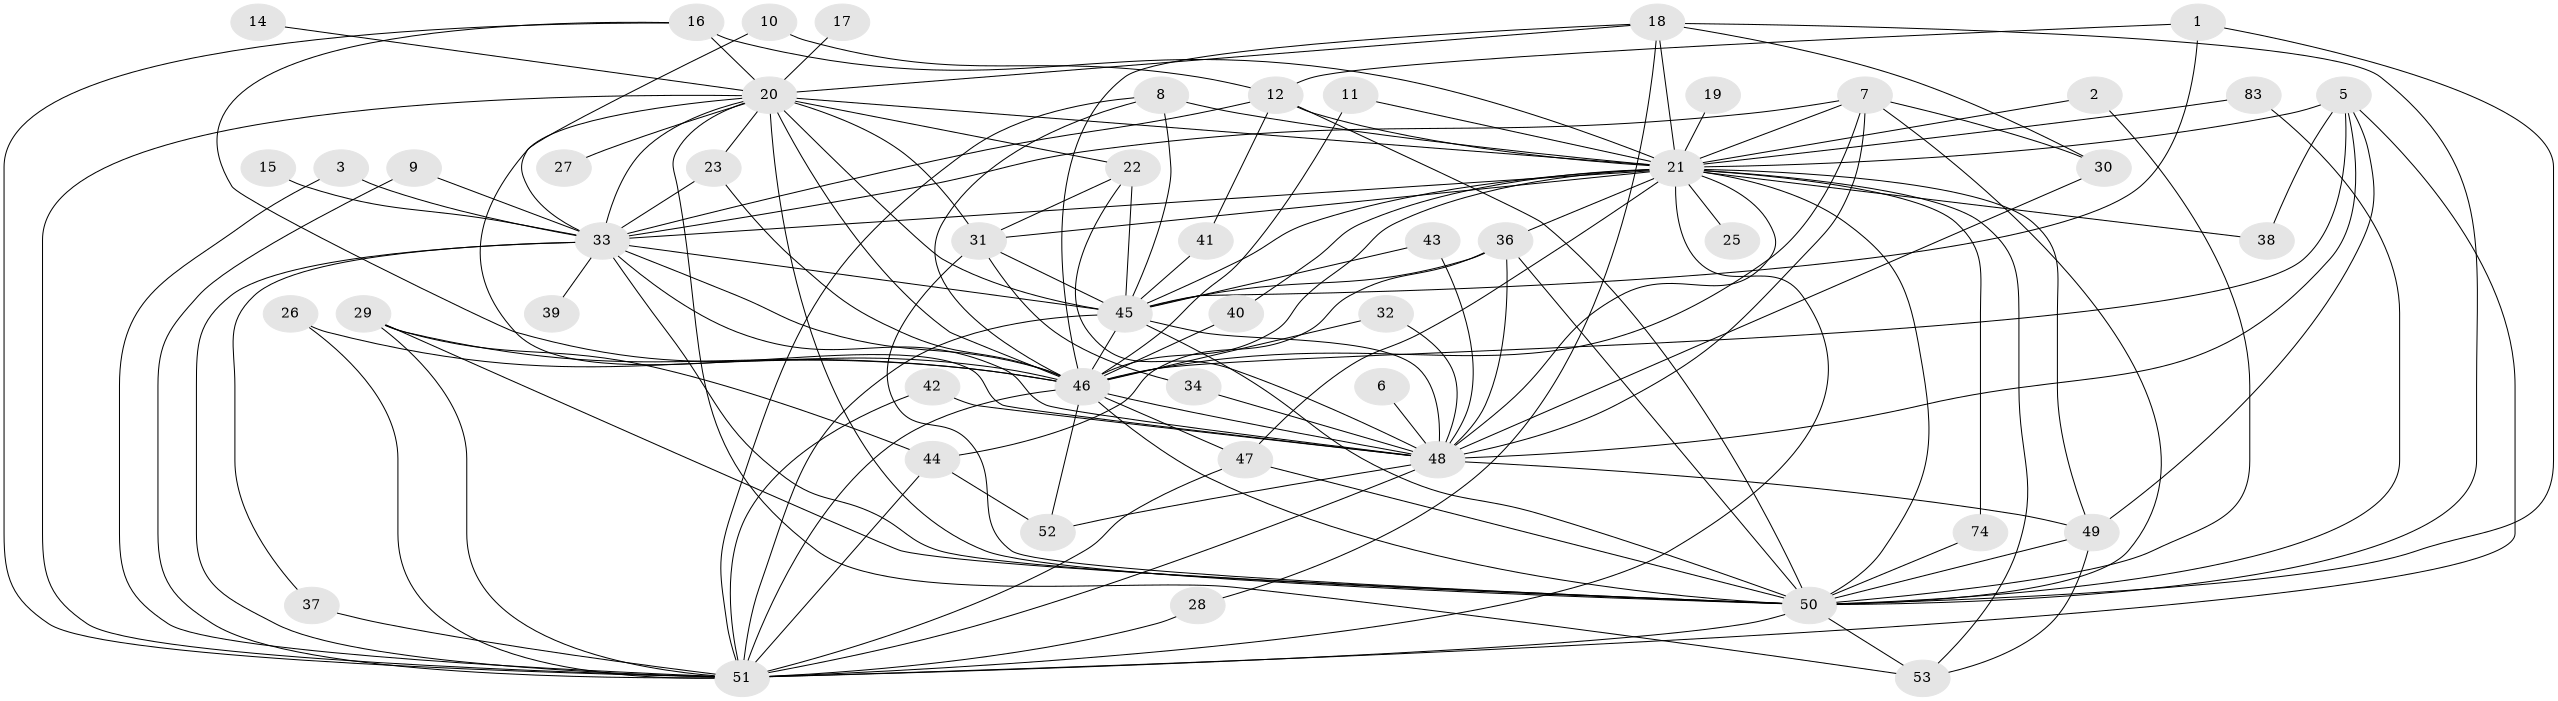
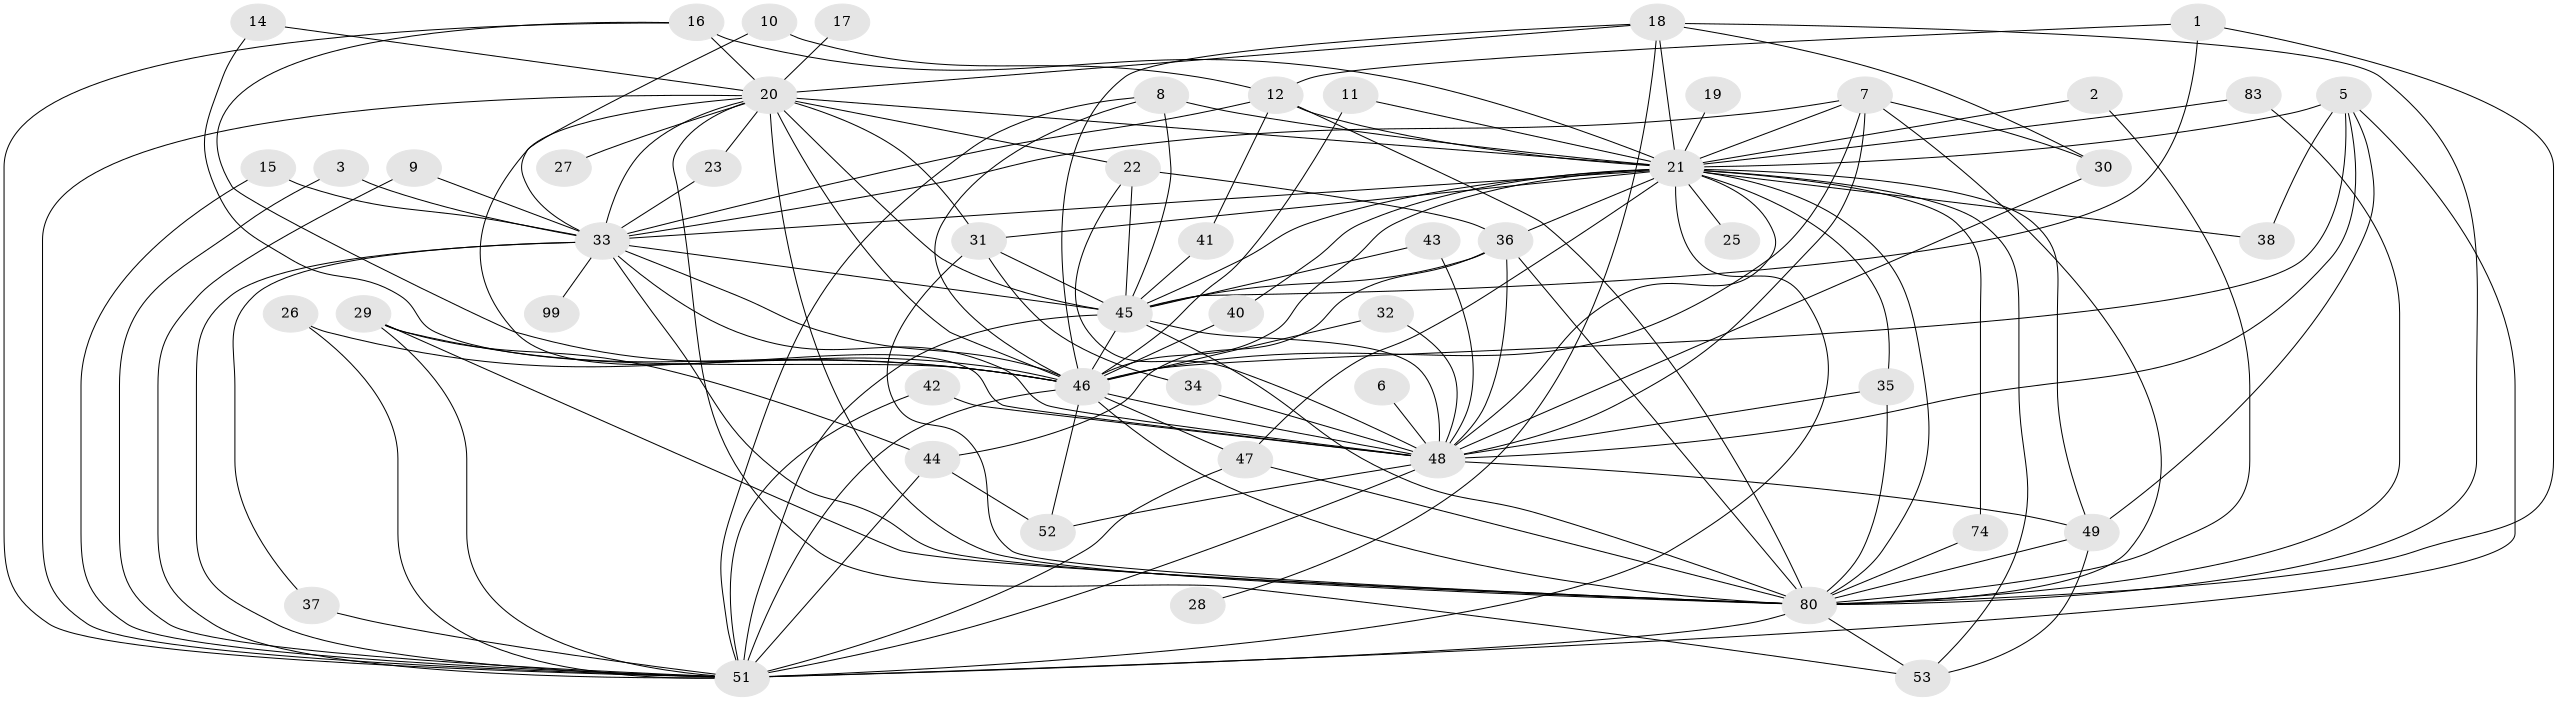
(1072, 197) -> (1283, 189)
(552, 314) -> (552, 314)
(872, 318) -> (427, 327)
none -> (1886, 387)
(1809, 605) -> (1809, 605)
(975, 658) -> (156, 633)
